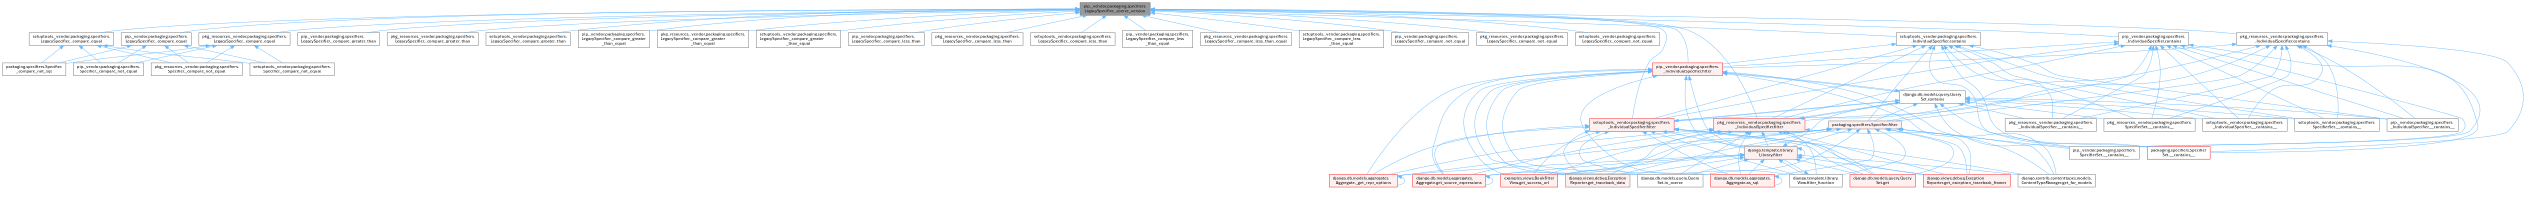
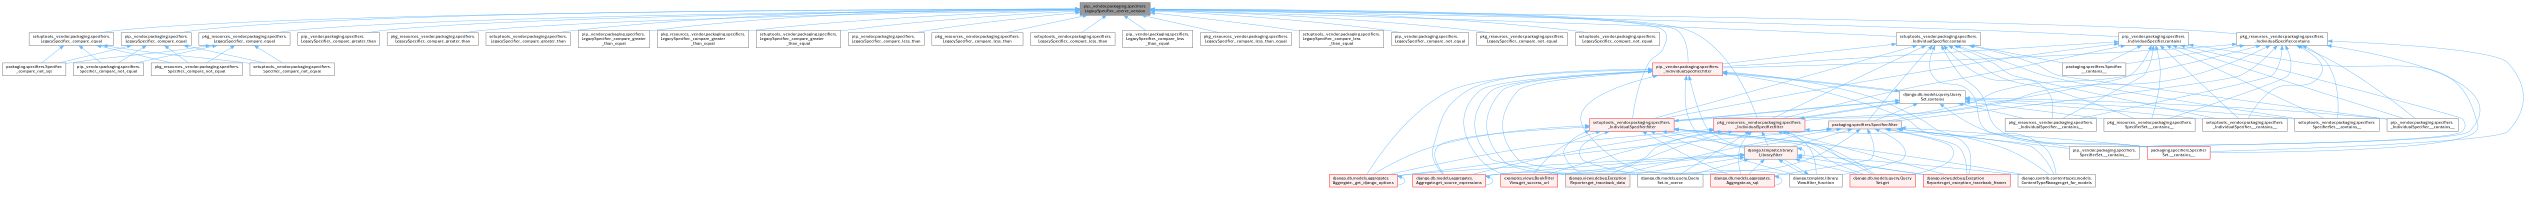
none -> (2094, 69)
(1819, 122) -> none
(1704, 143) -> (2039, 137)
(2007, 146) -> none
(1363, 181) -> (1363, 181)
